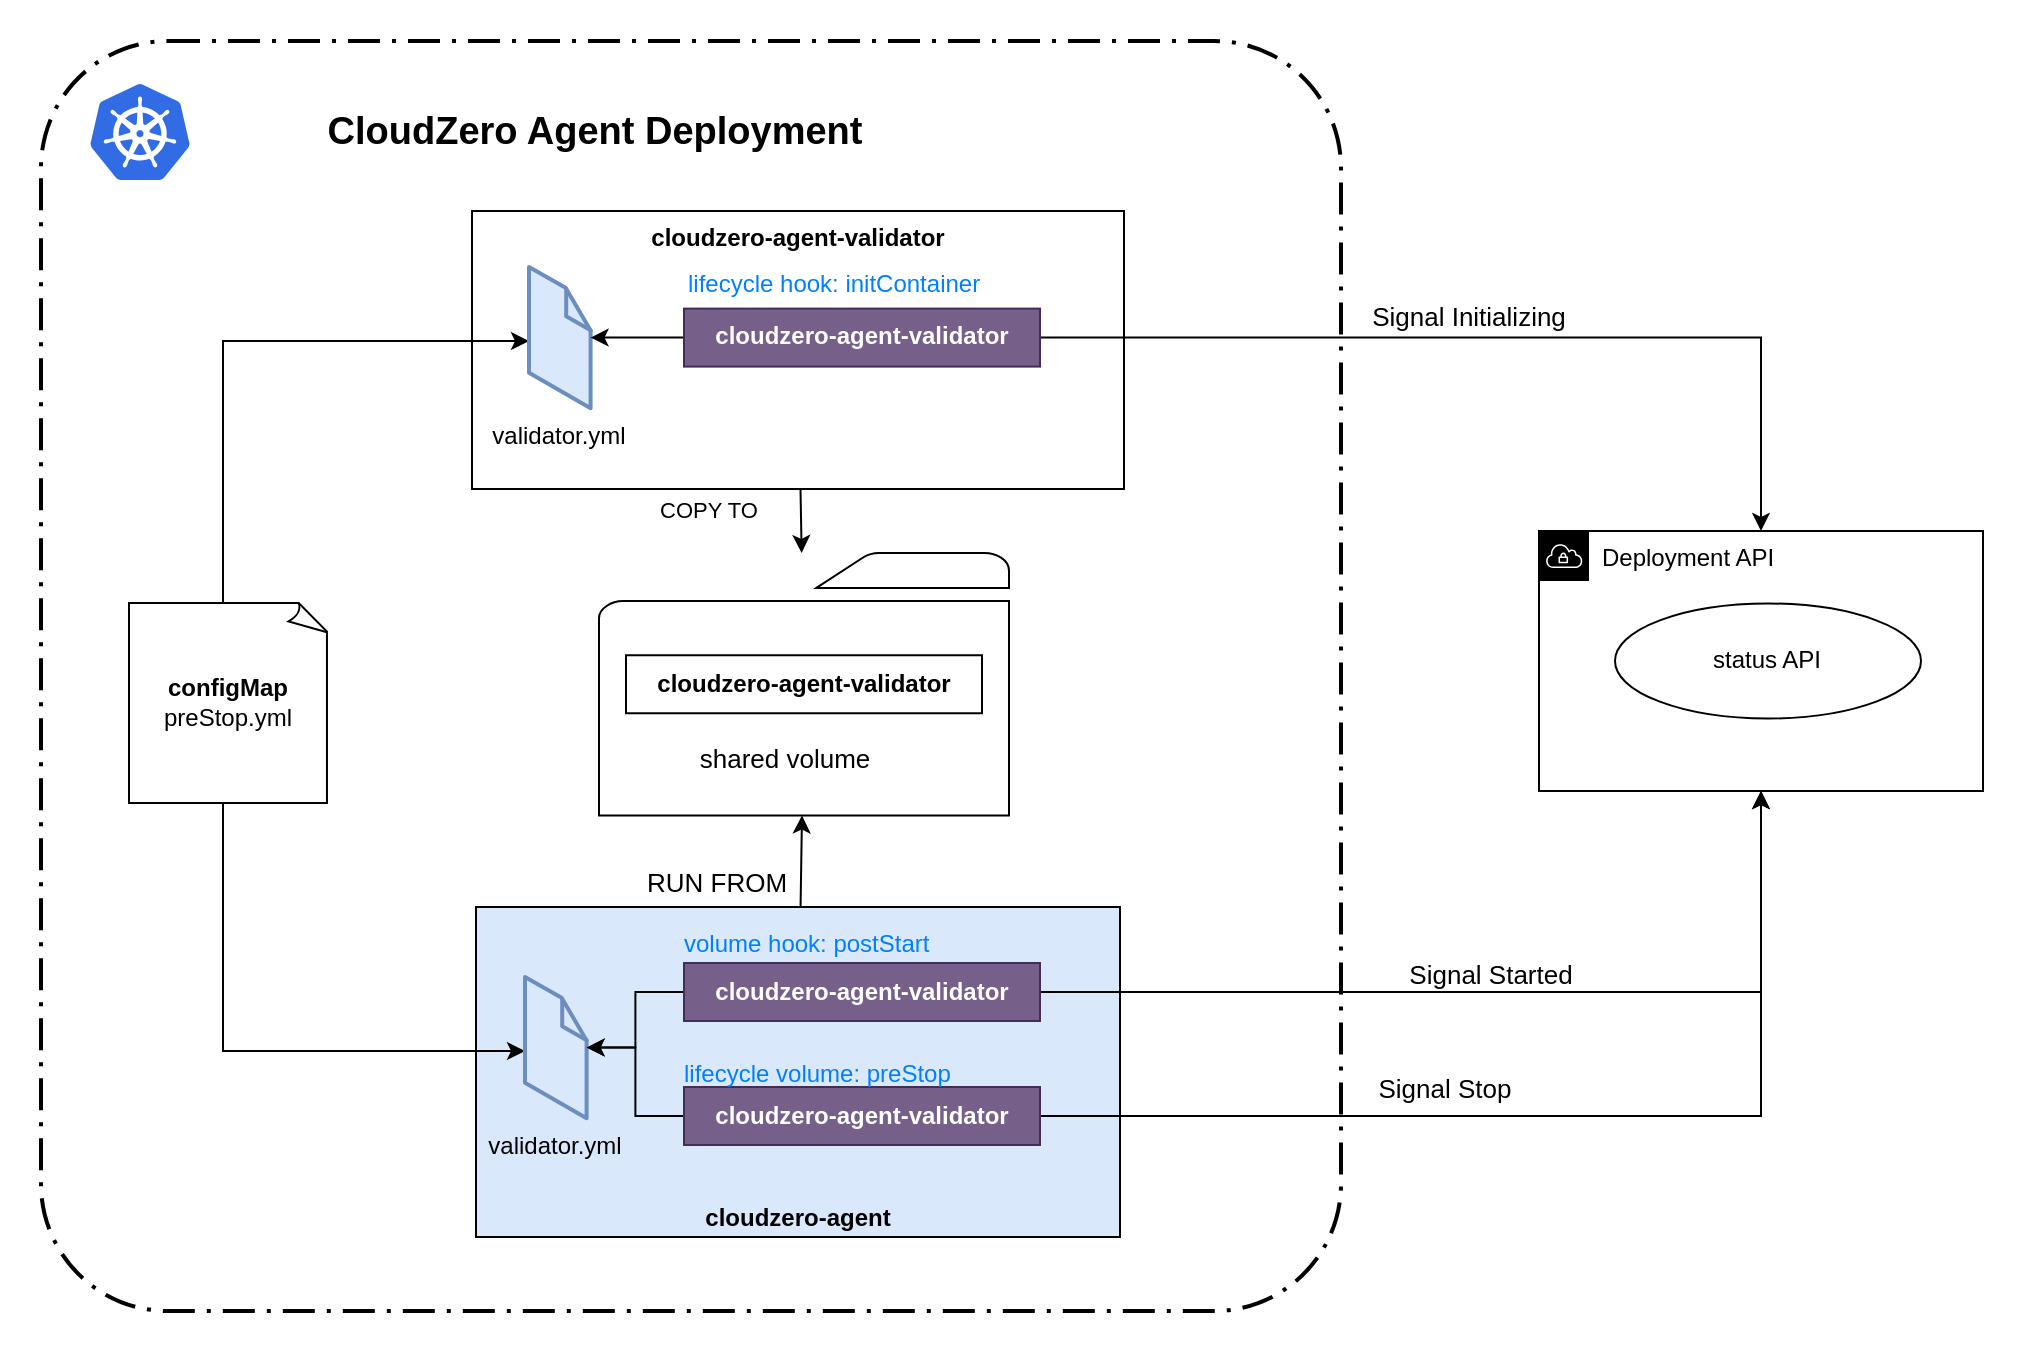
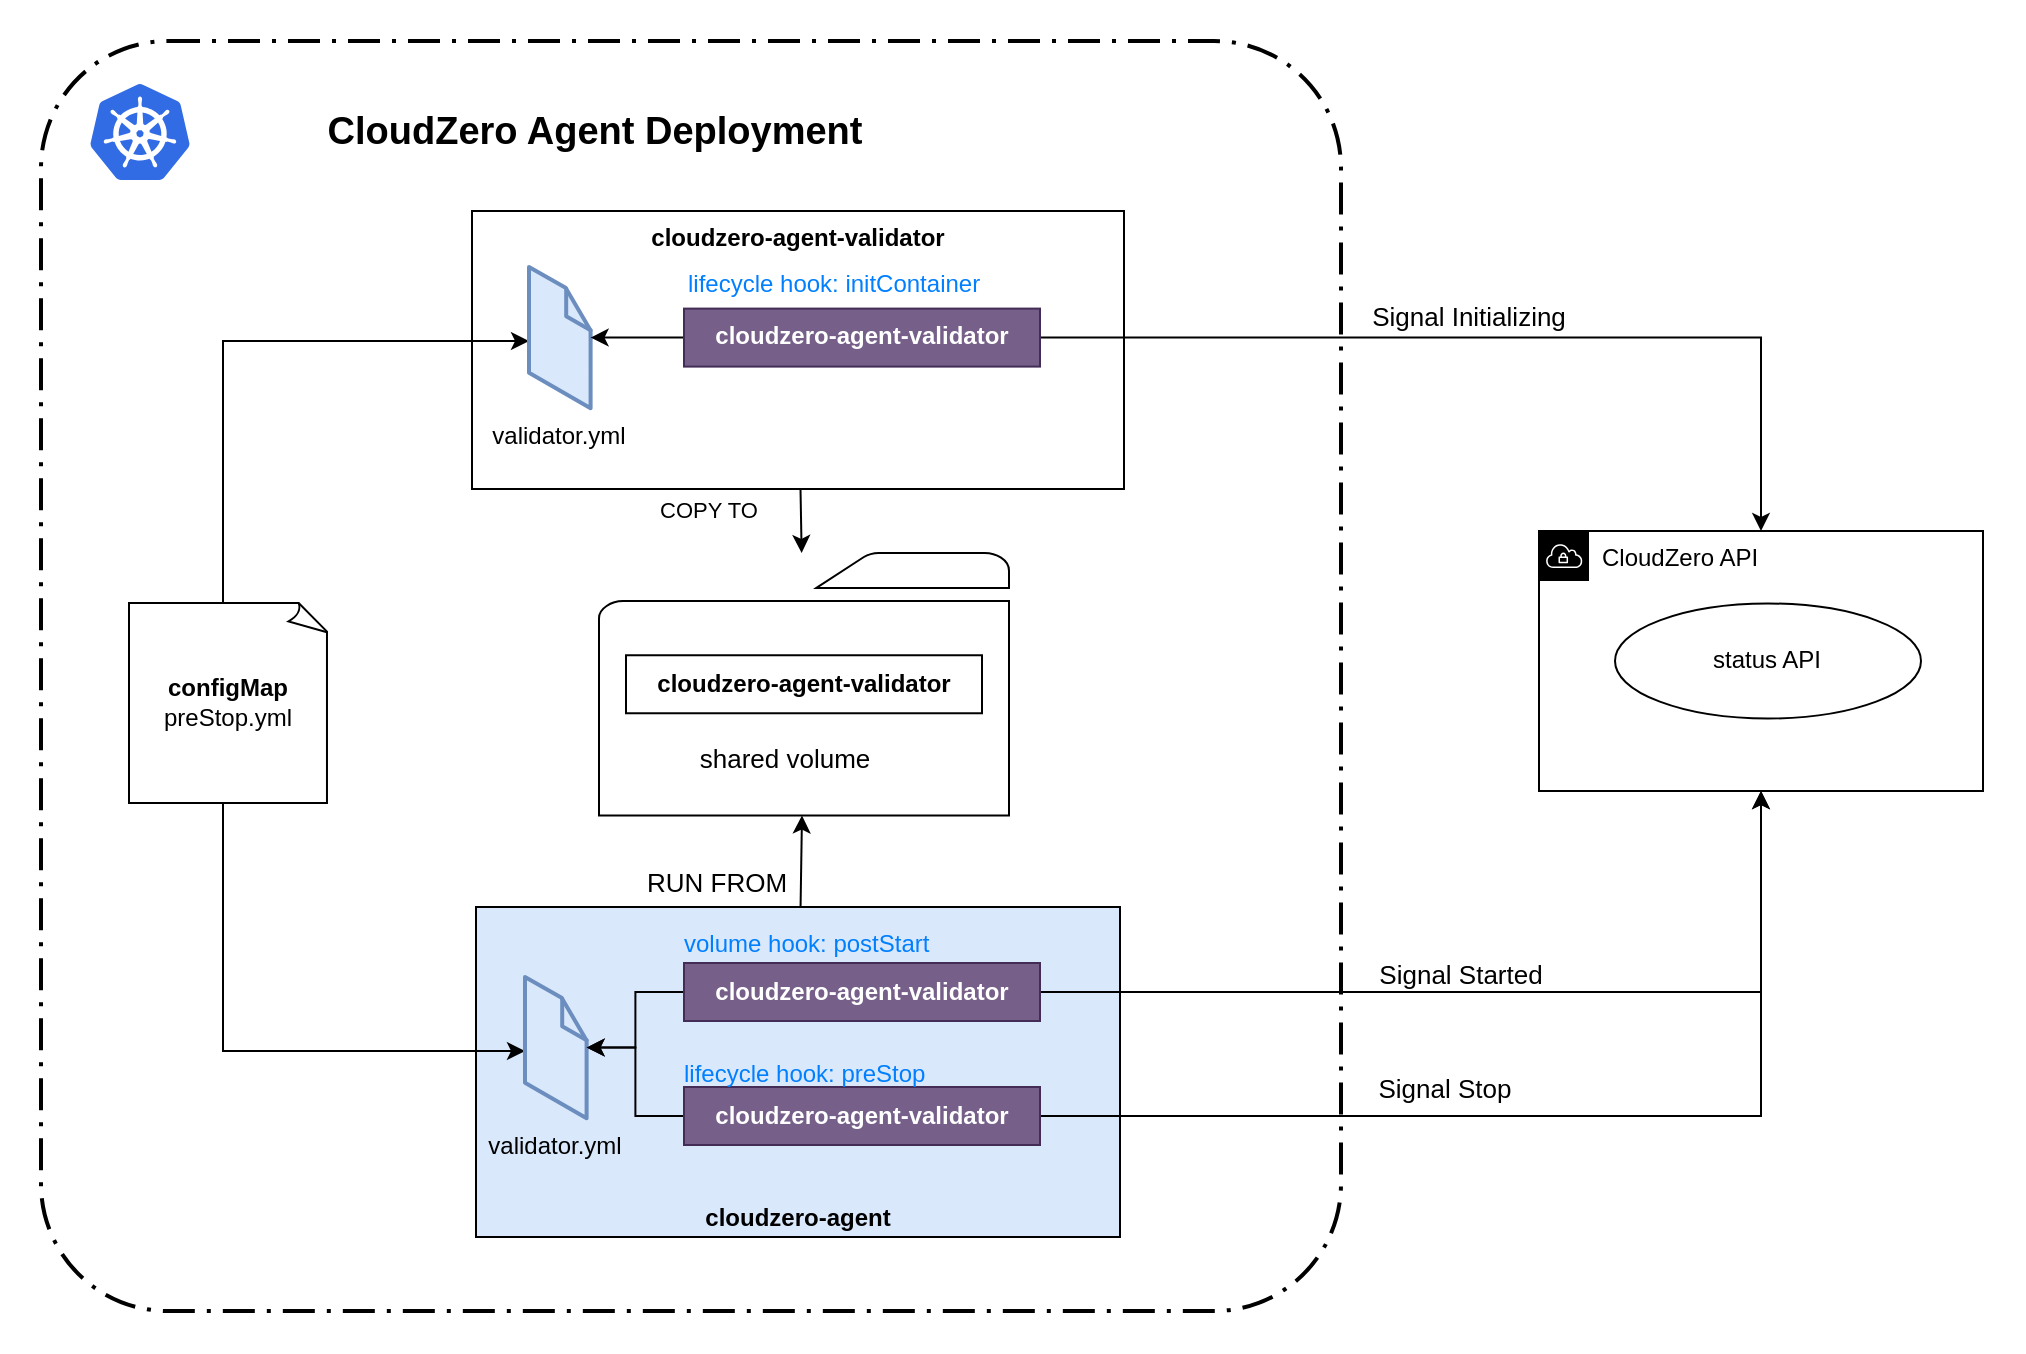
(1691, 559) -> (1684, 559)
(1491, 975) -> (1461, 975)
(831, 1075) -> (821, 1075)
